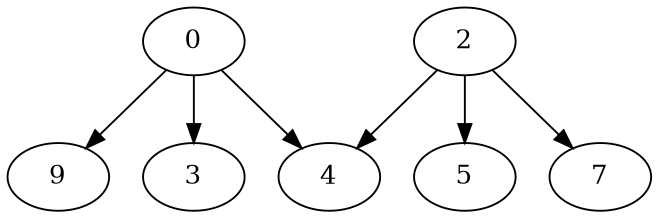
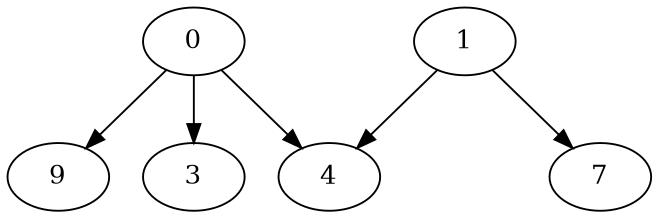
(465, 41) -> (465, 41)
(465, 177) -> none
